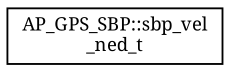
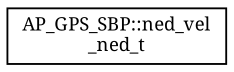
(115, 36) -> (117, 36)
